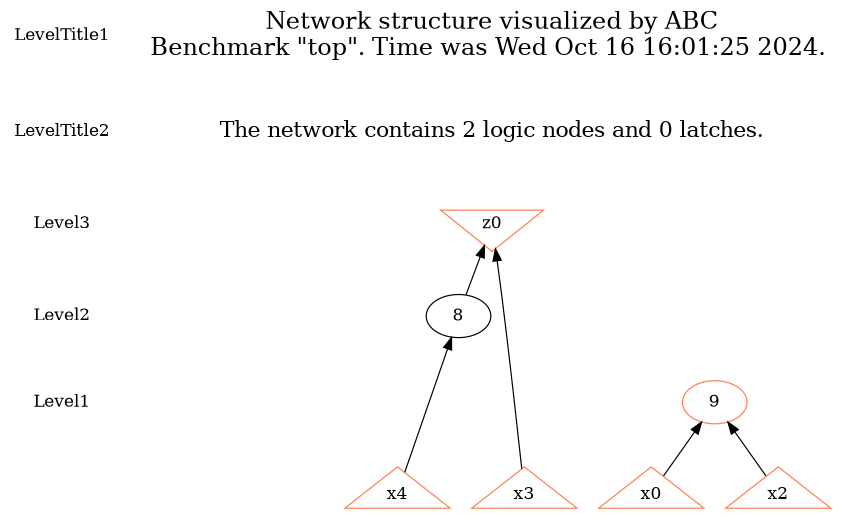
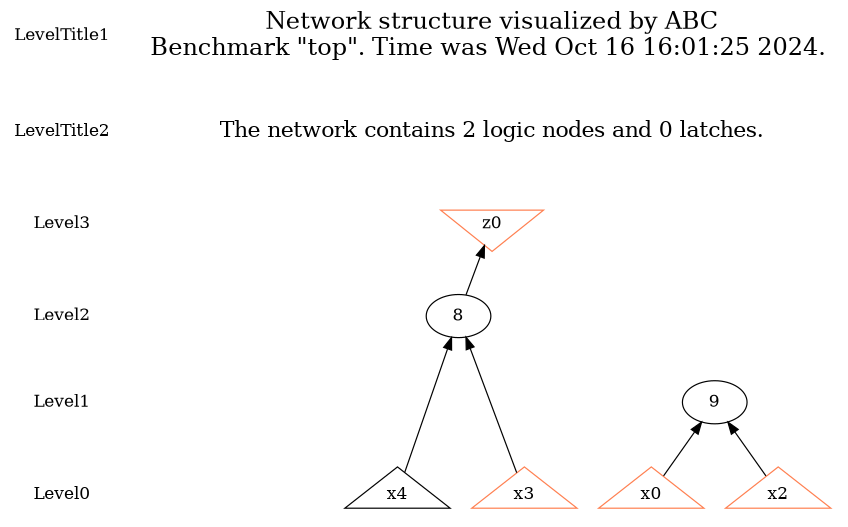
(510, 365) -> (493, 411)
(715, 402) -> (715, 402)
none -> (62, 494)
(397, 494) -> (397, 494)
